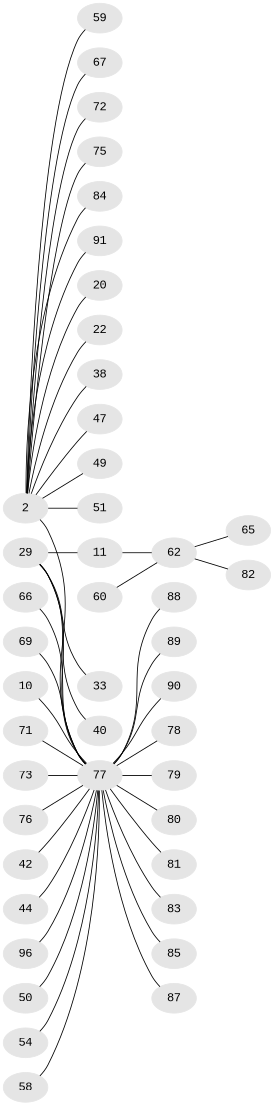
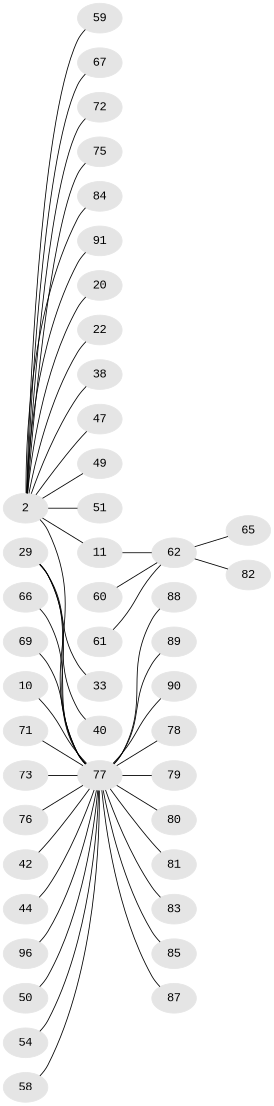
(63, 553) -> (63, 530)
none -> (100, 642)
